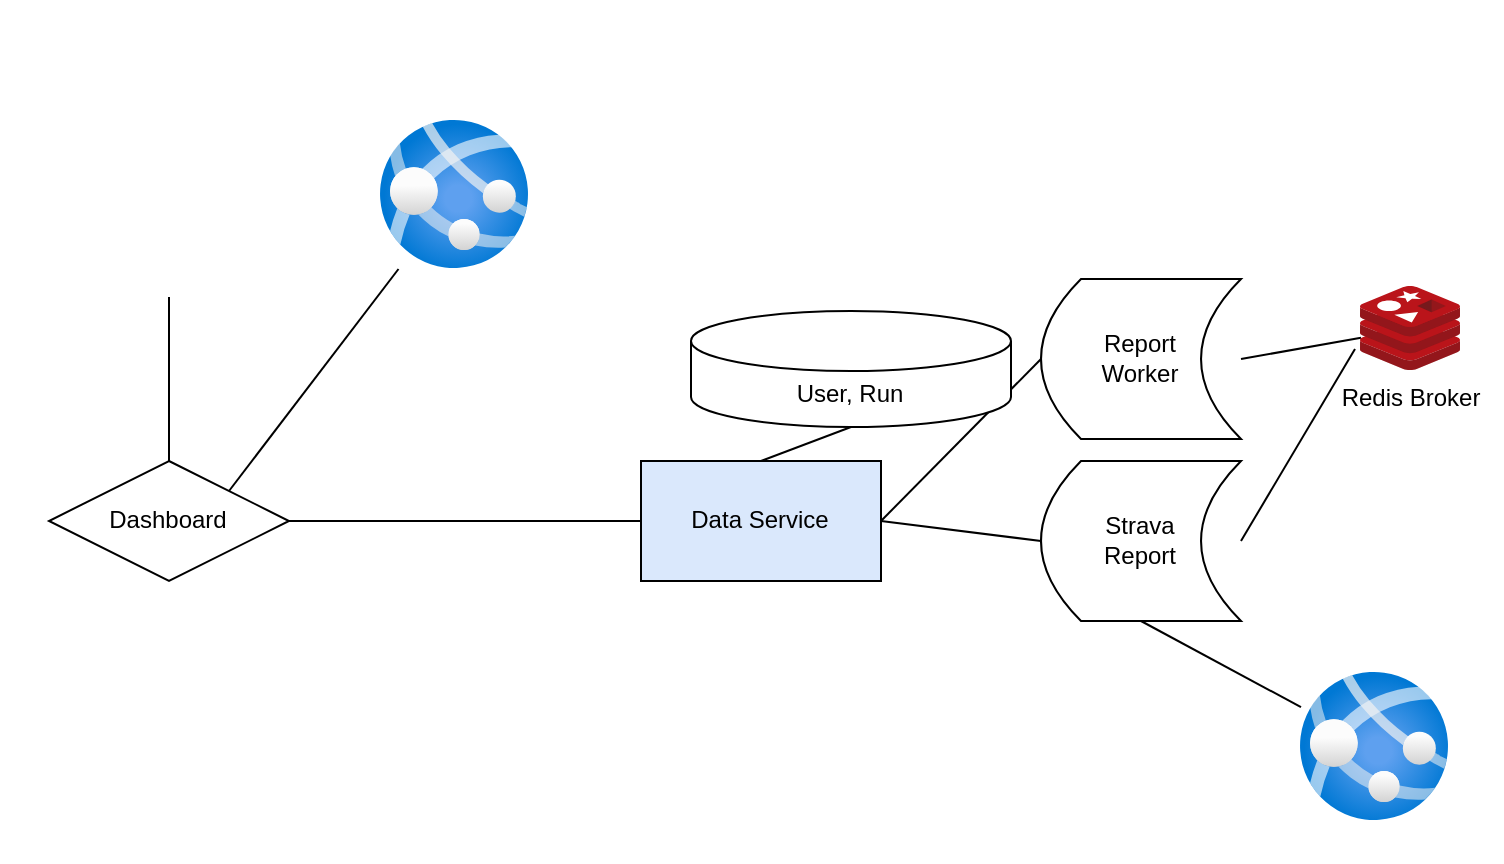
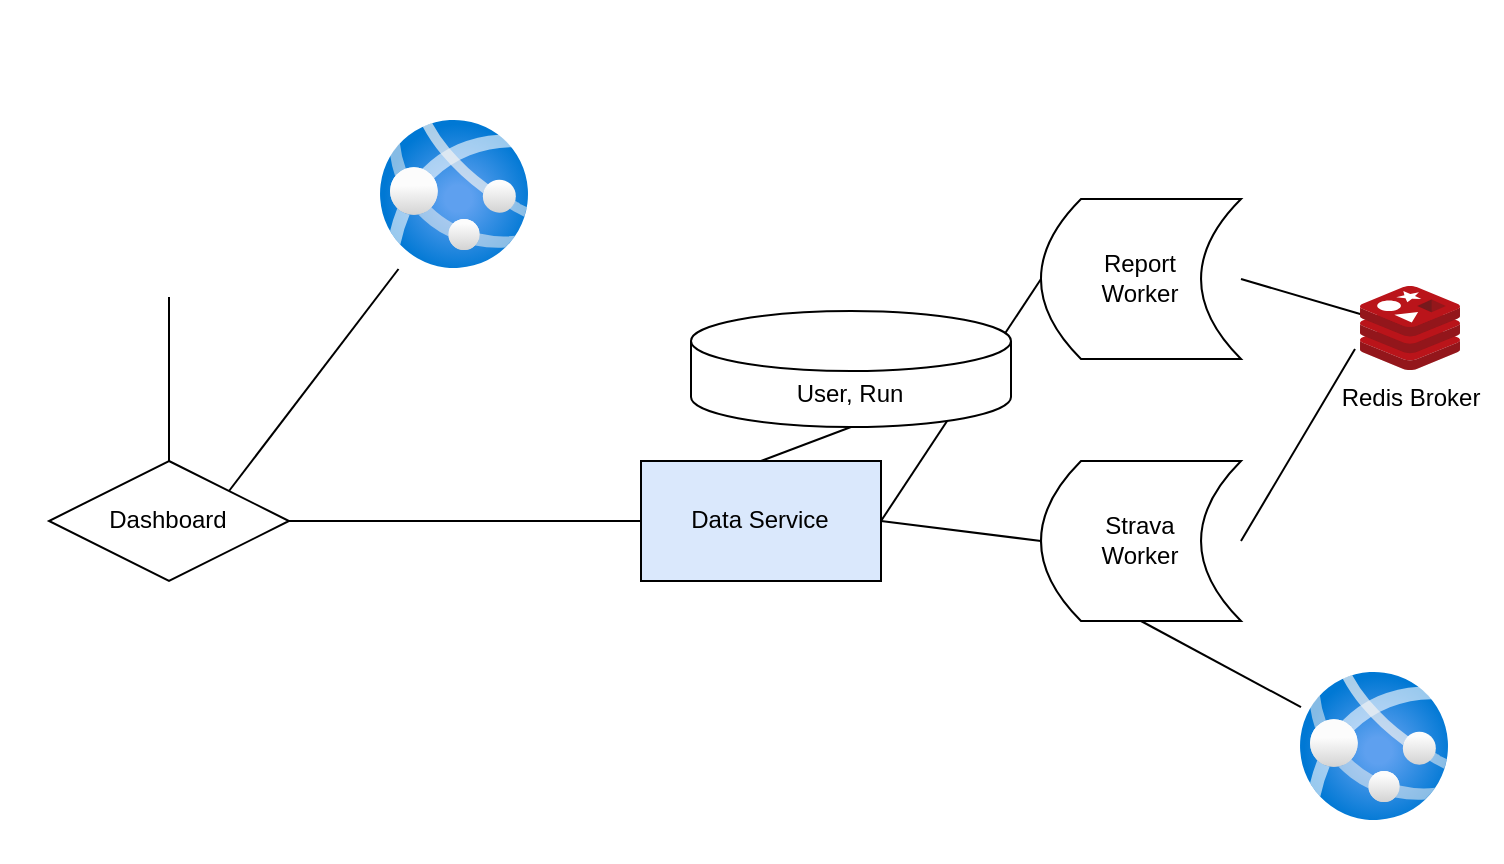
(1141, 359) -> (1141, 279)
(1141, 541) -> (1141, 541)
